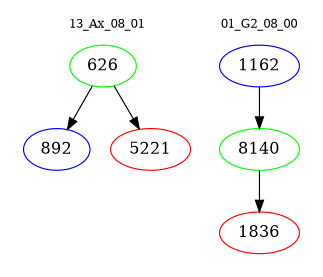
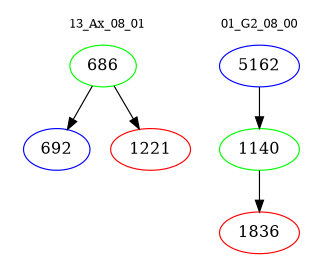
(103, 66) -> (103, 66)
(259, 66) -> (259, 66)
(57, 149) -> (57, 149)
(151, 149) -> (151, 149)
(259, 149) -> (259, 149)
